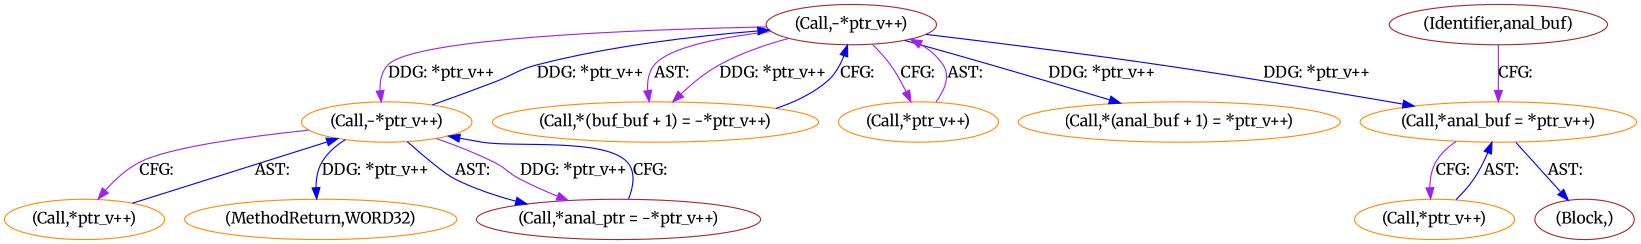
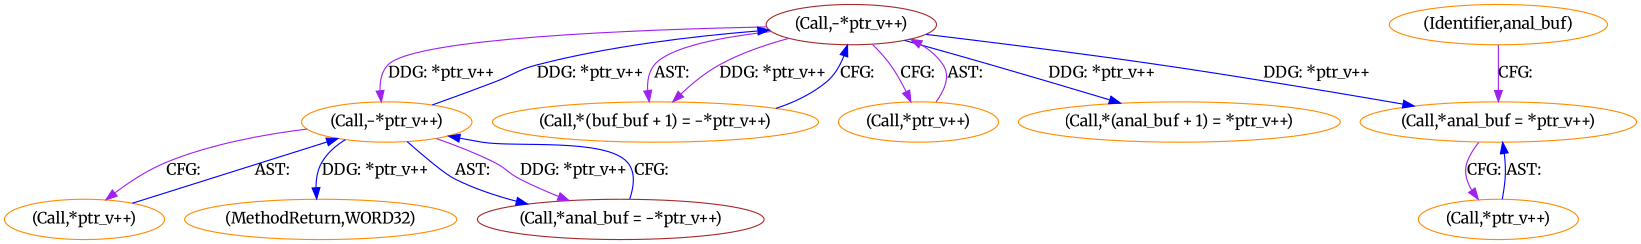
(1498, 25) -> (1498, 25)
(618, 219) -> (621, 219)
(1585, 219) -> none
